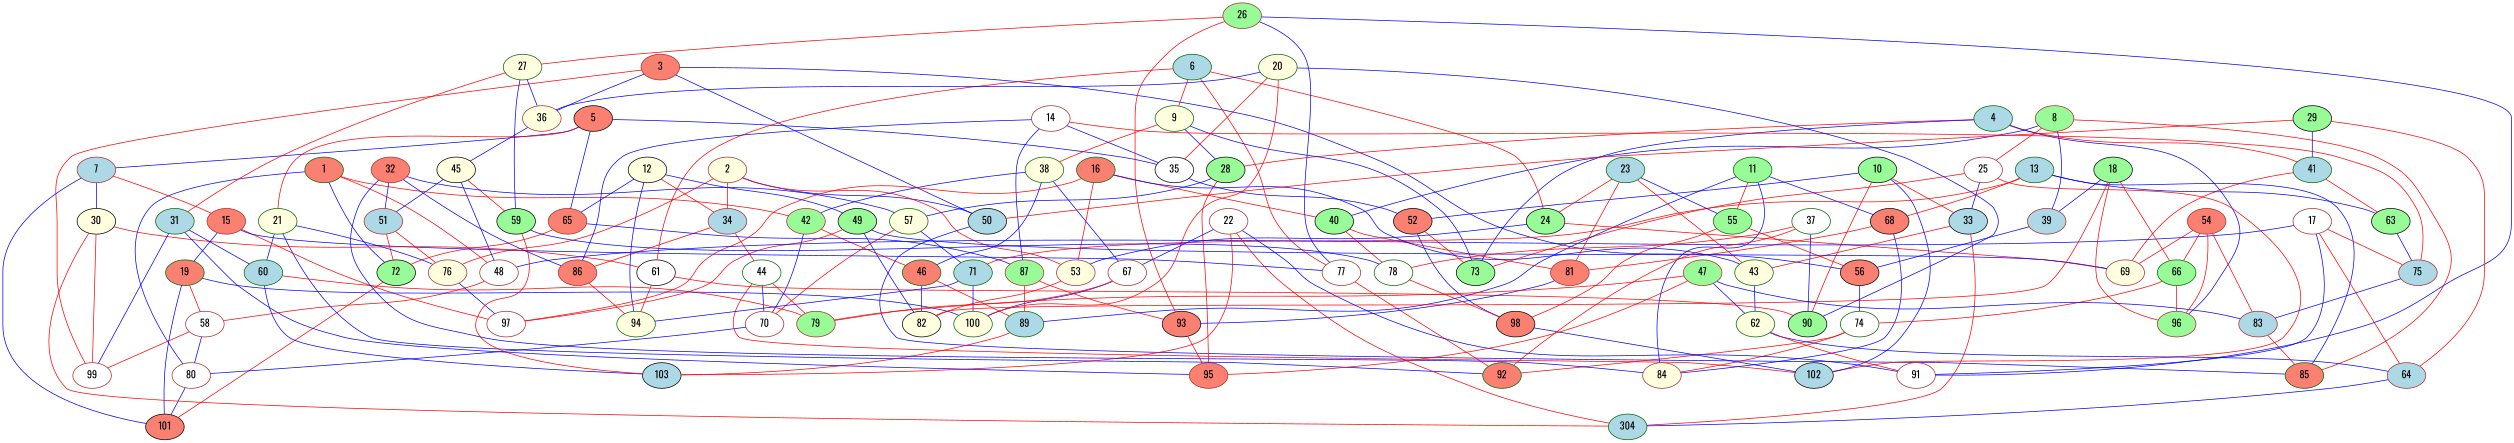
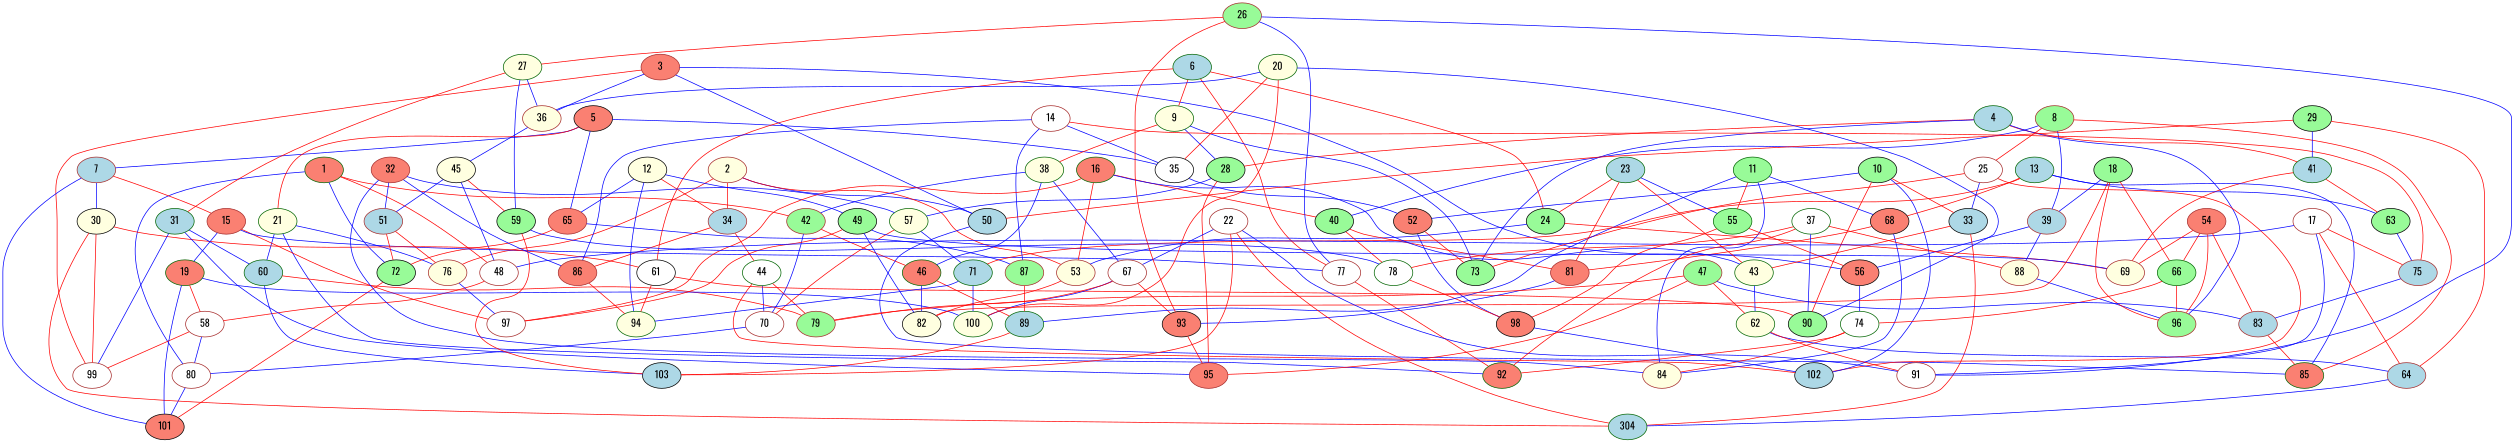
none -> (2020, 273)
(1729, 298) -> (1729, 298)
(1101, 302) -> (1154, 298)
